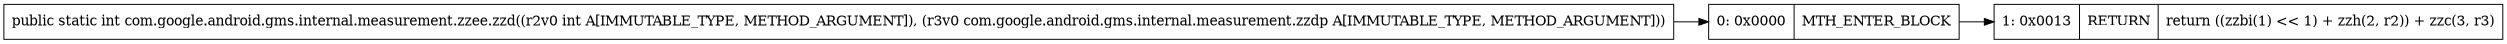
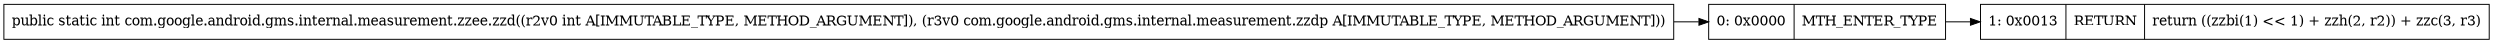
(1877, 21) -> (1870, 21)
